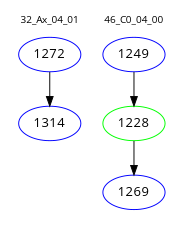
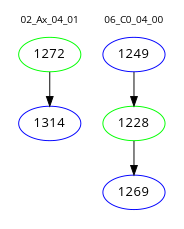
(50, 21) -> (50, 21)
(134, 21) -> (134, 21)
(50, 55) -> (50, 55)
